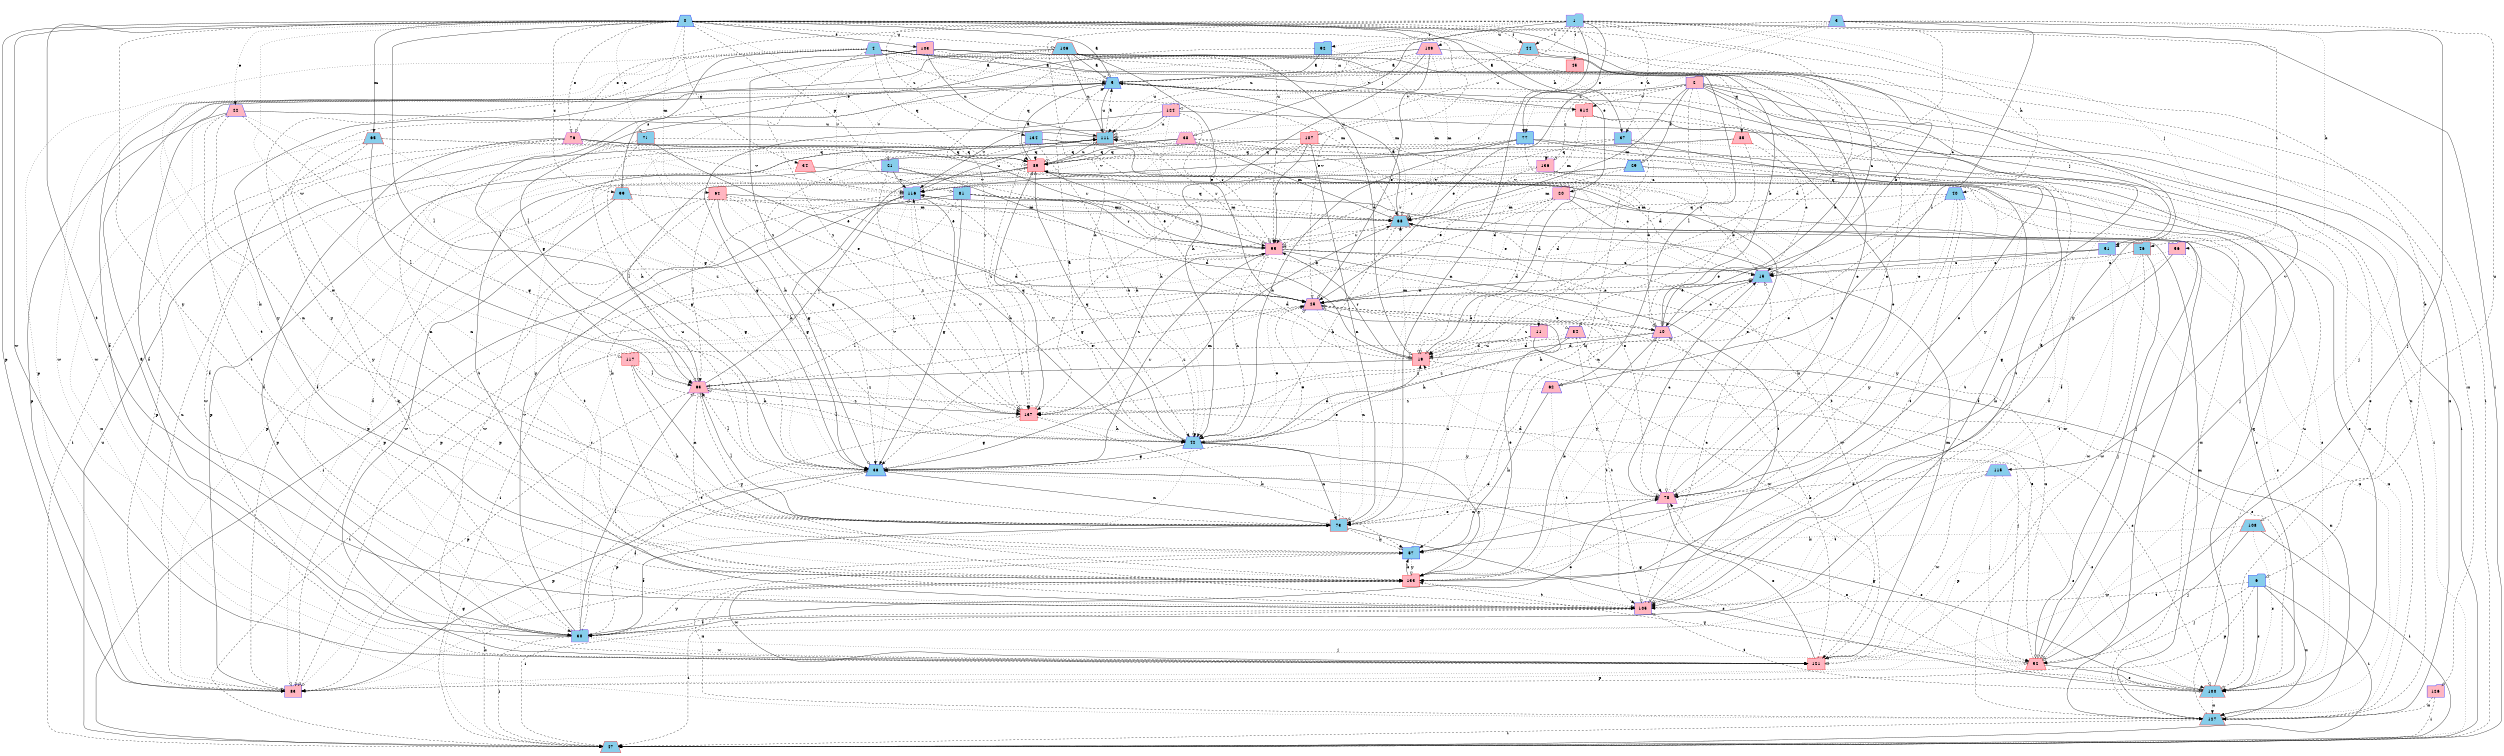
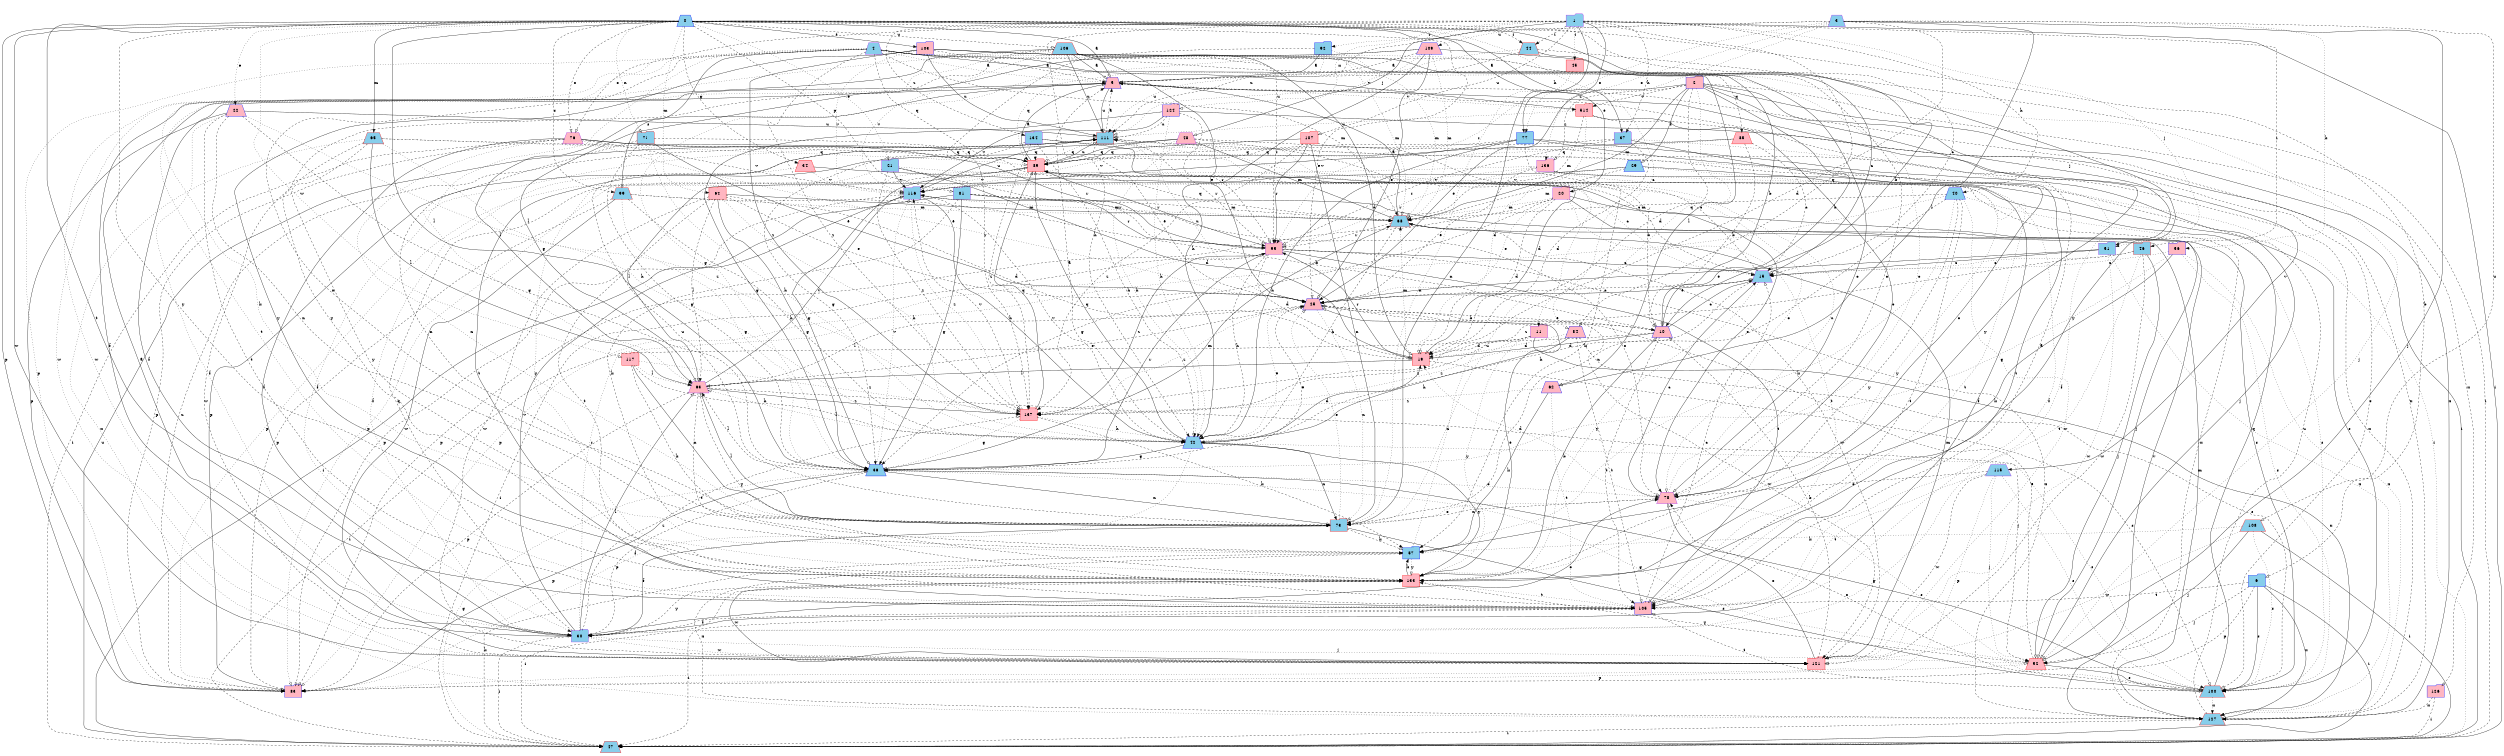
(1113, 83) -> (1113, 83)
(1186, 138) -> (1186, 138)
